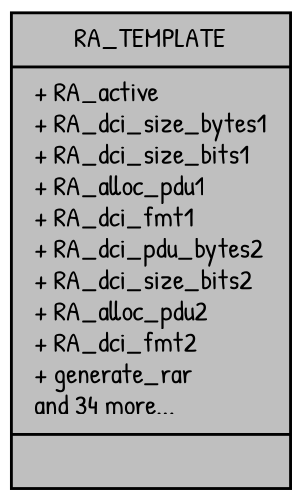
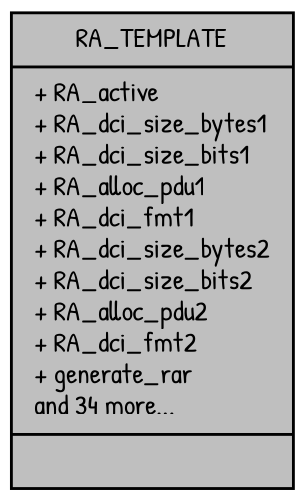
(150, 249) -> (152, 249)
